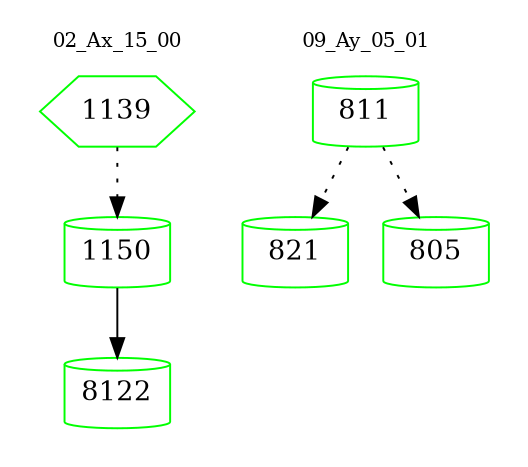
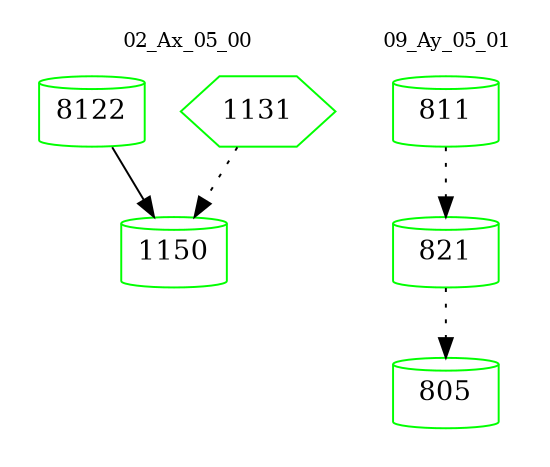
(117, 42) -> (188, 42)
(117, 111) -> (258, 111)
(396, 173) -> (446, 313)
(117, 313) -> (128, 174)
